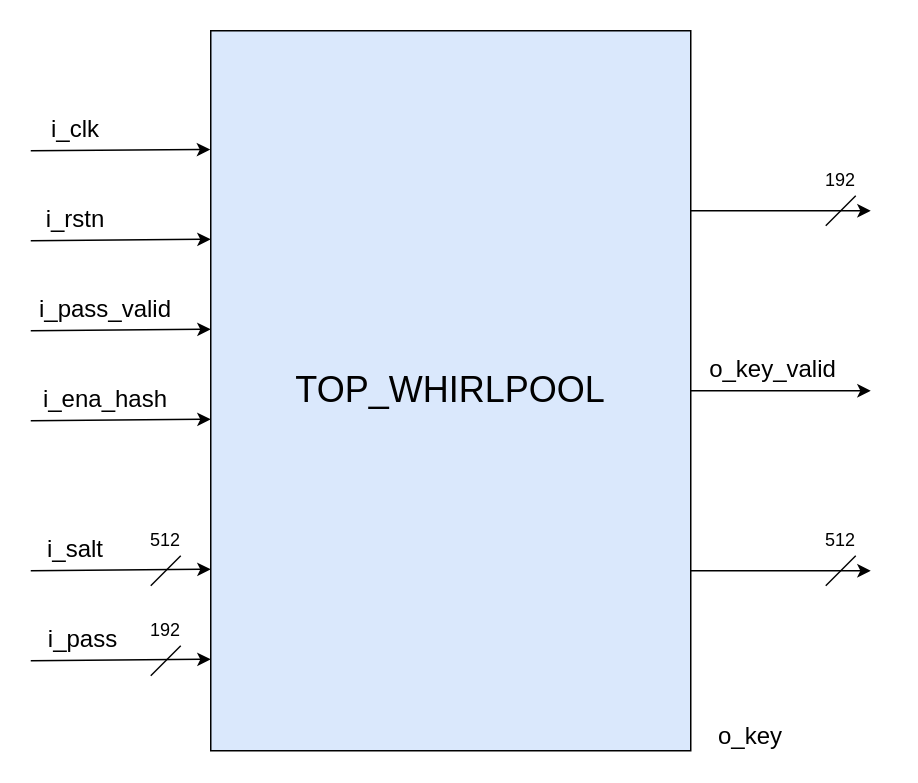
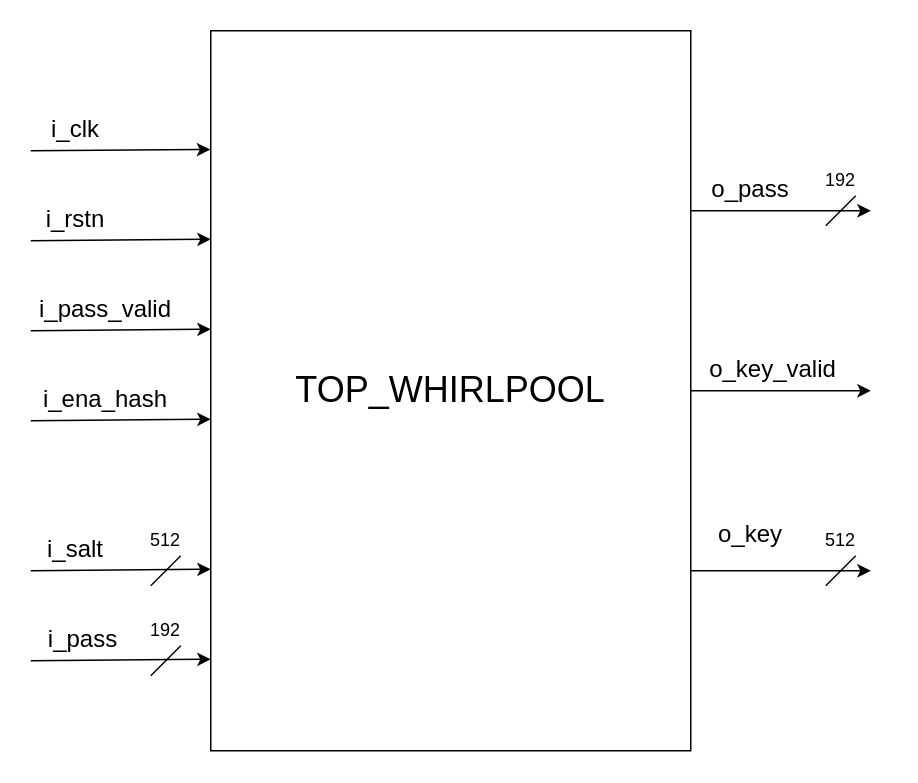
none -> (751, 188)
(451, 391) -> (451, 391)
(751, 736) -> (751, 533)
